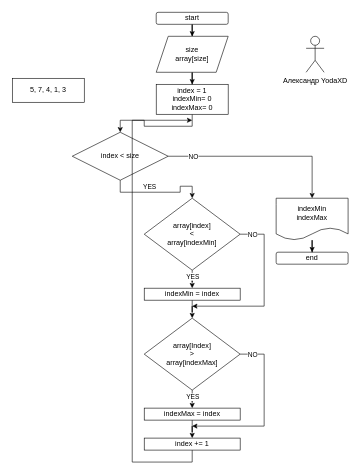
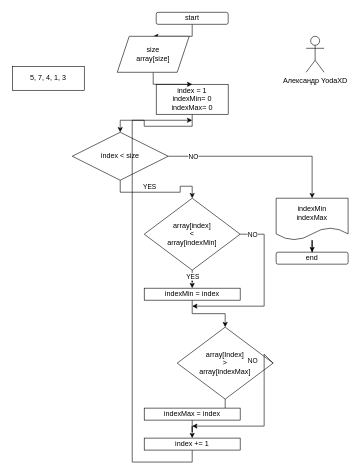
(192, 54) -> (153, 54)
(48, 90) -> (48, 78)
(192, 354) -> (225, 363)
